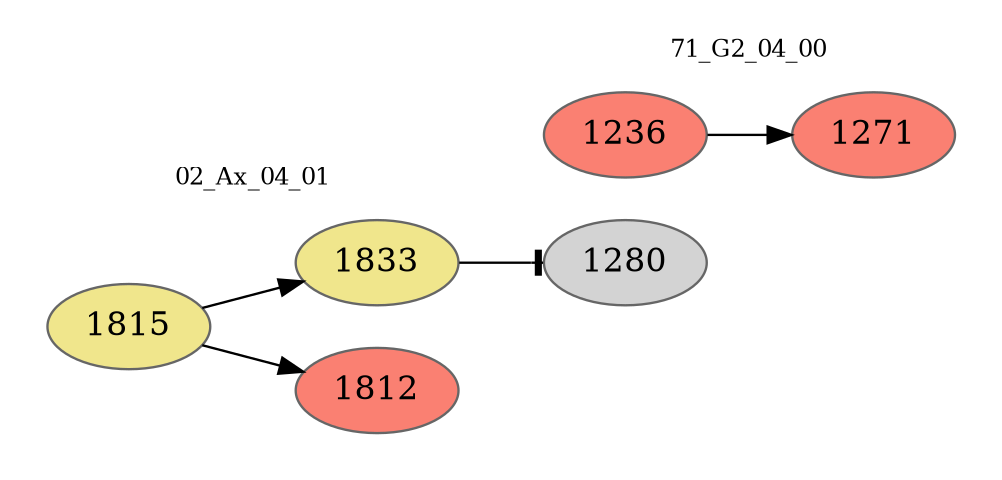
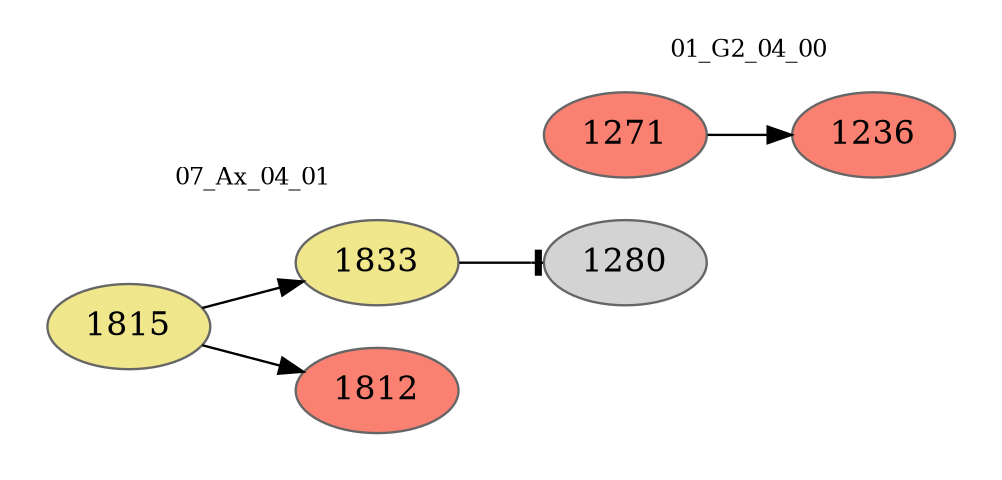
(749, 51) -> (749, 51)
(737, 135) -> (737, 135)
(253, 179) -> (253, 179)
